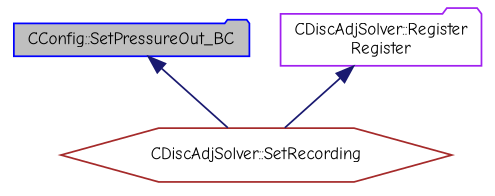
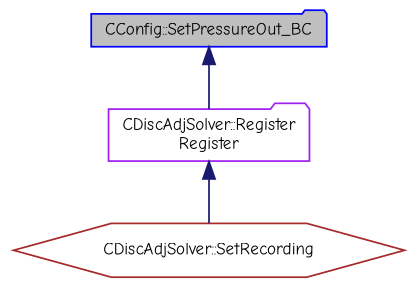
(195, 98) -> (209, 87)
